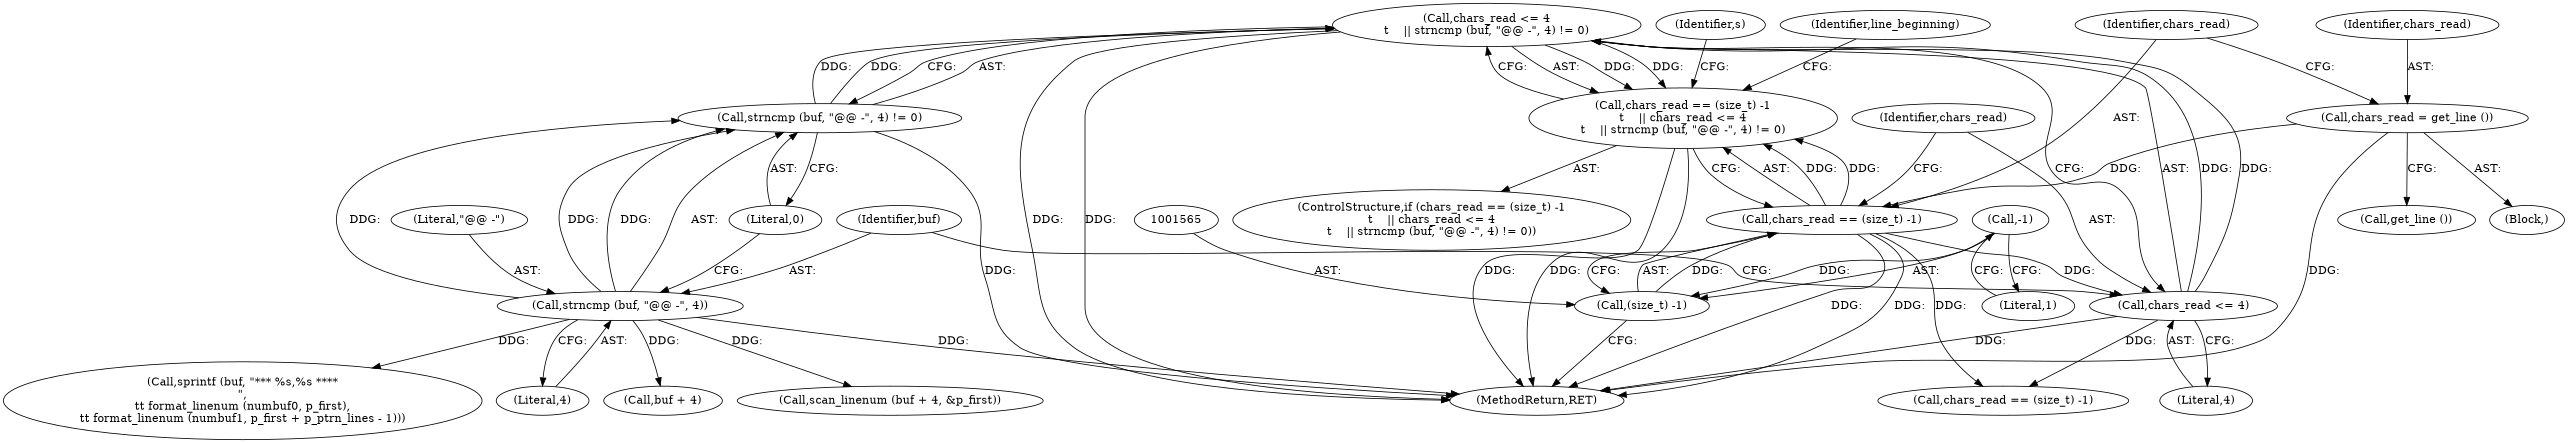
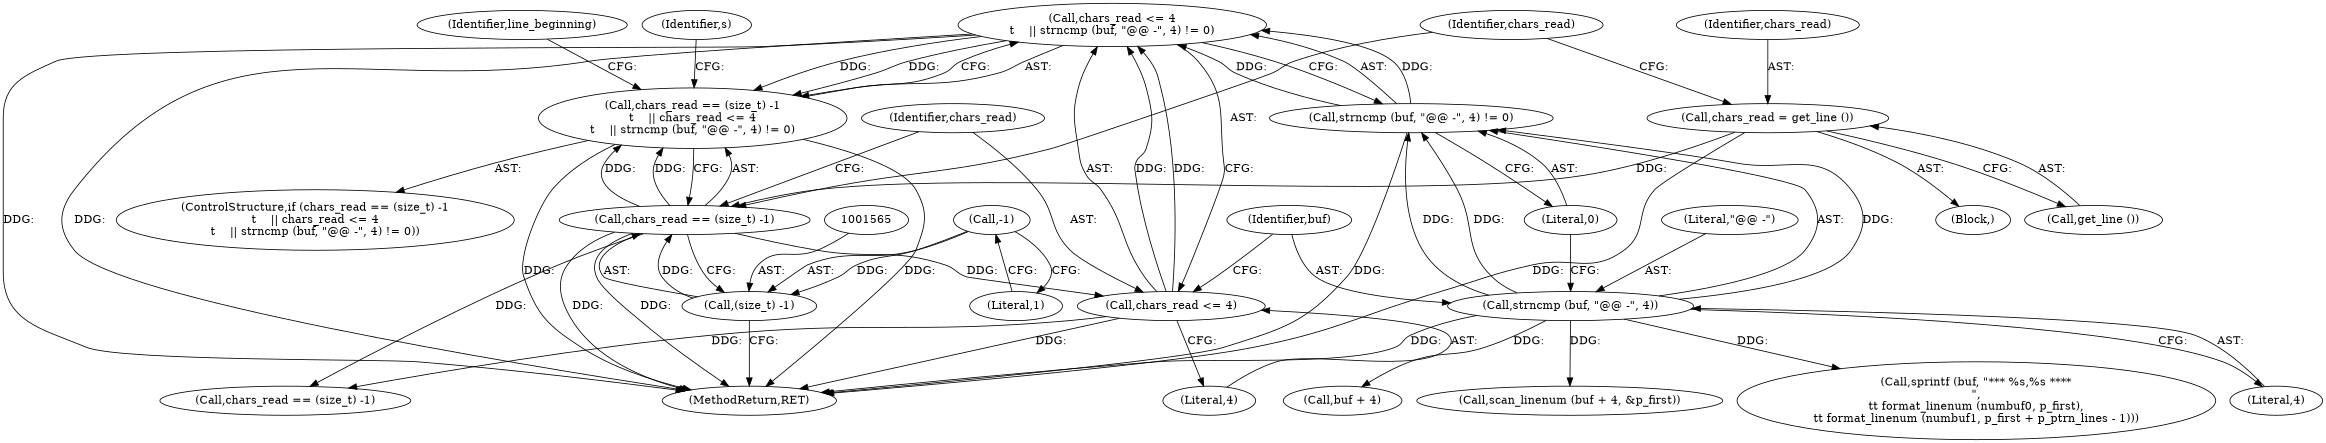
none -> (1986, 150)
